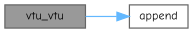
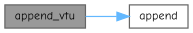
(45, 16) -> (45, 16)
